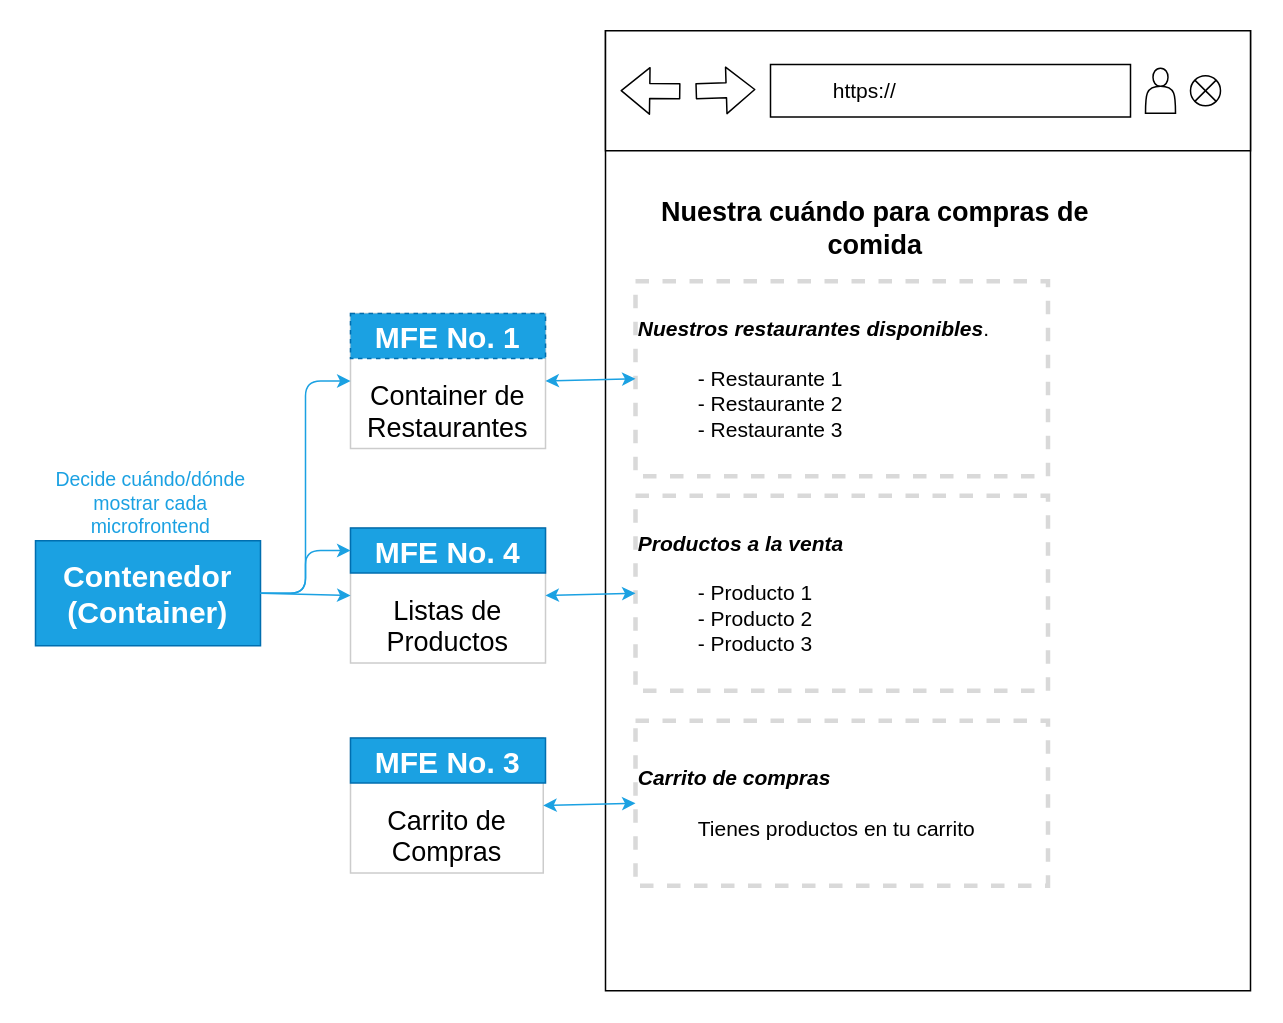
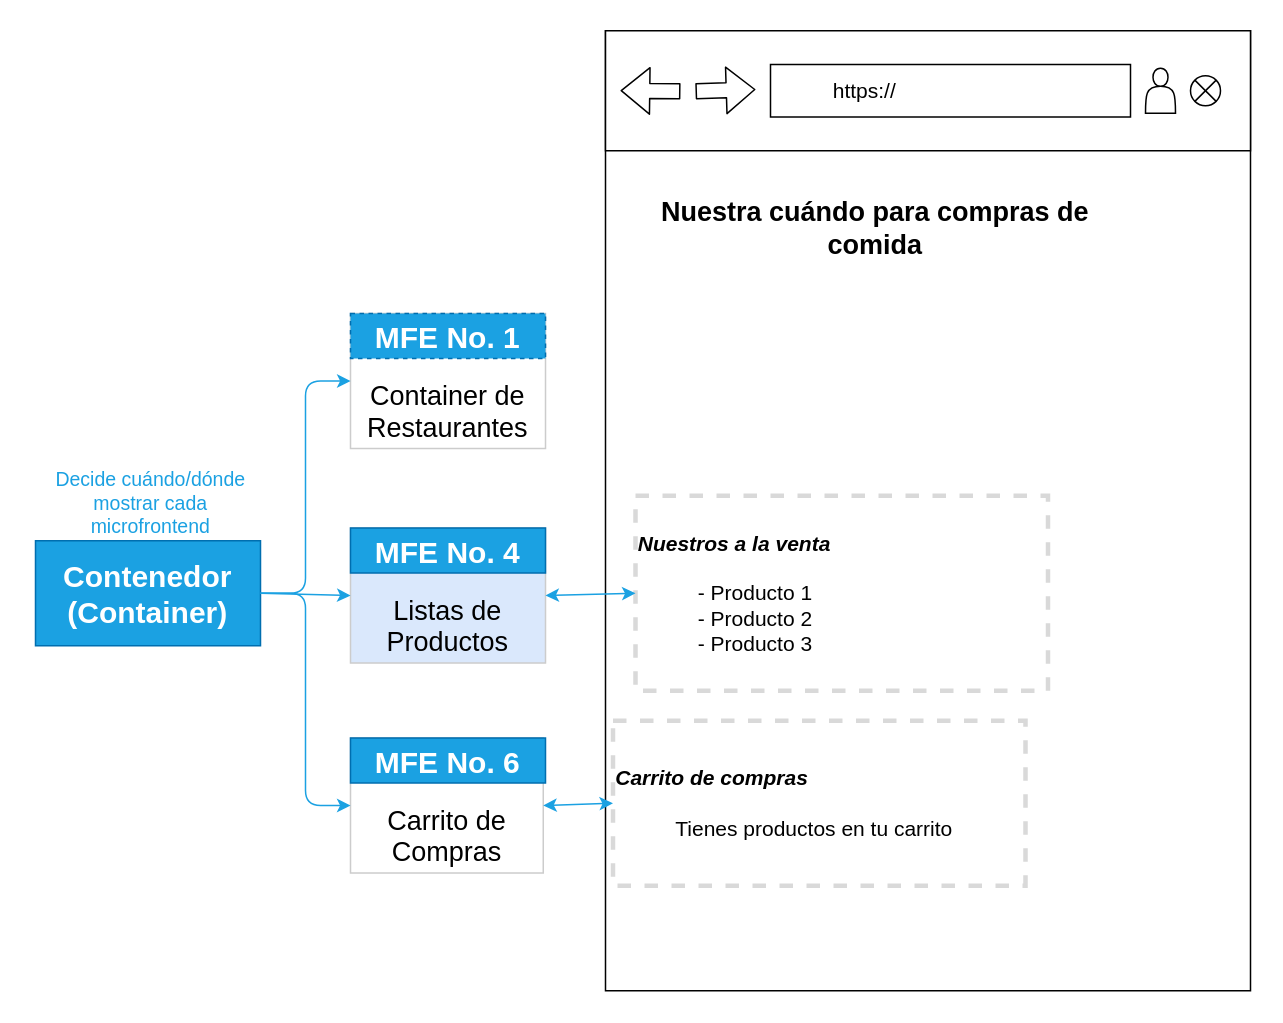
(842, 379) -> none
(590, 380) -> none
(323, 551) -> (305, 714)
(834, 593) -> (834, 593)
(448, 596) -> (448, 596)
(448, 761) -> (448, 761)
(842, 803) -> (819, 803)
